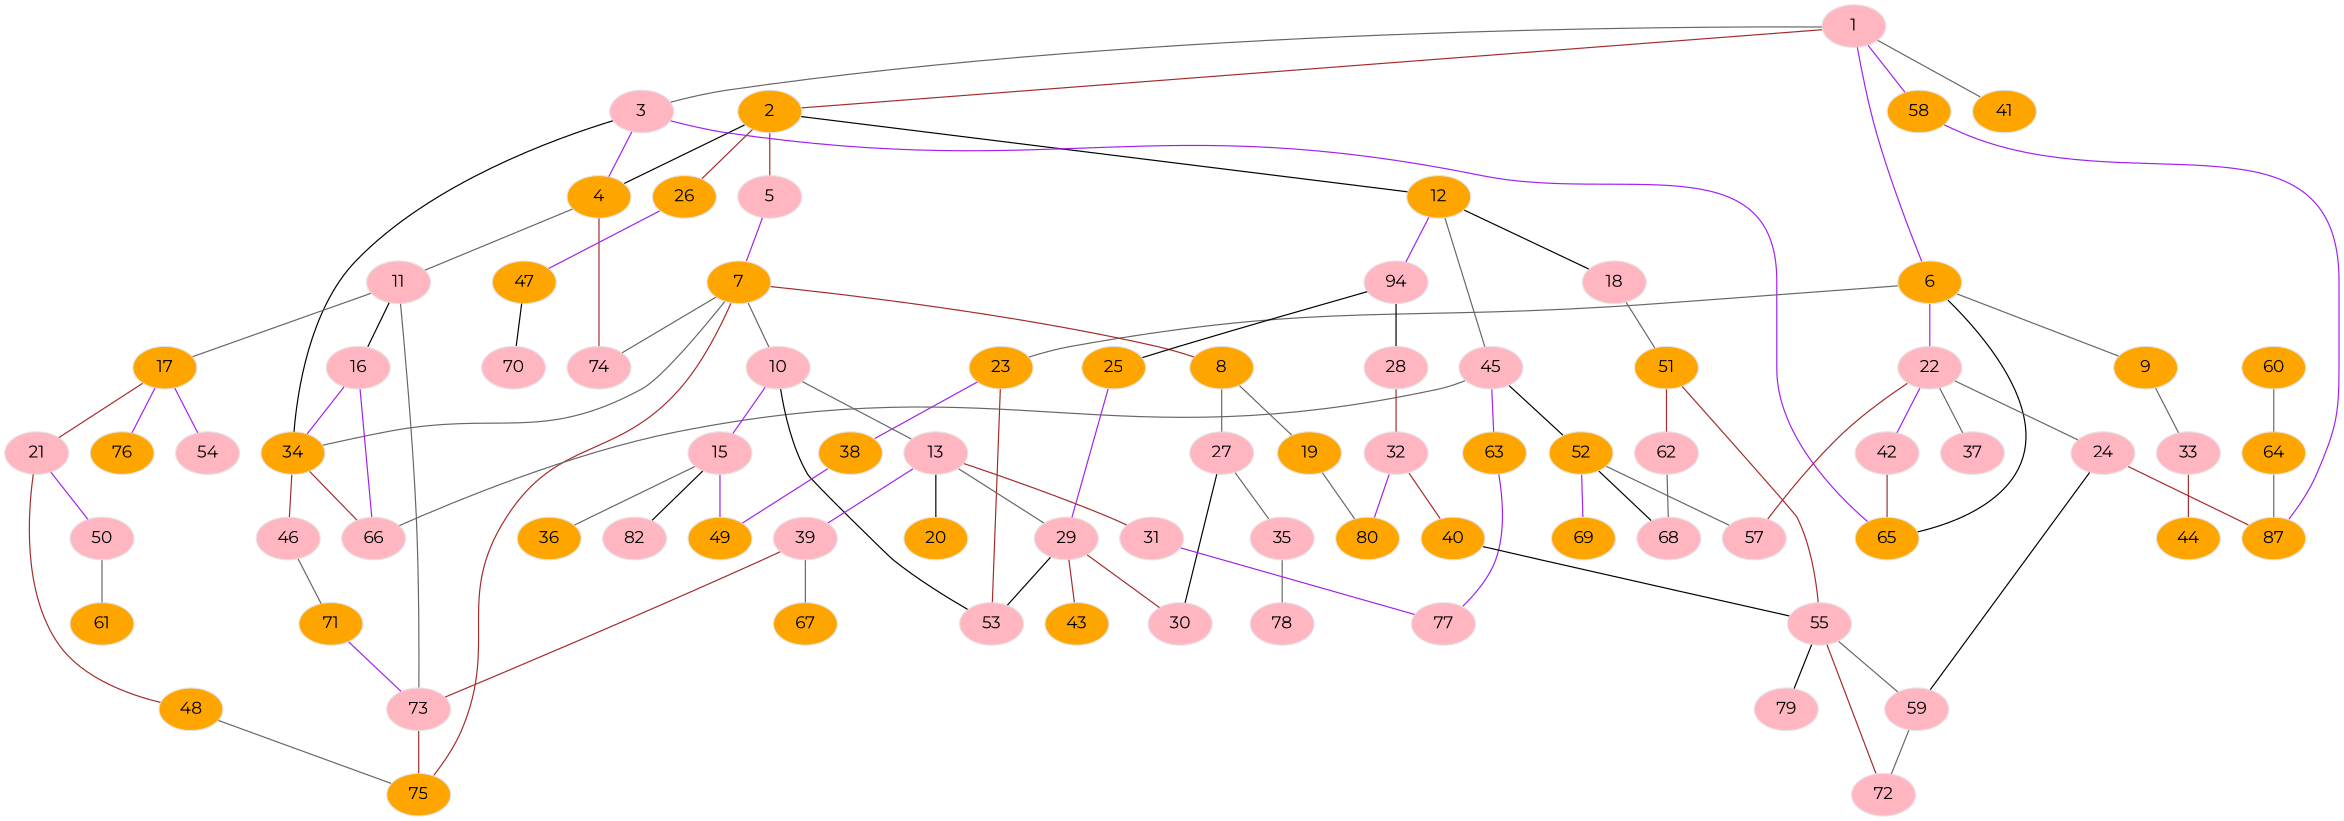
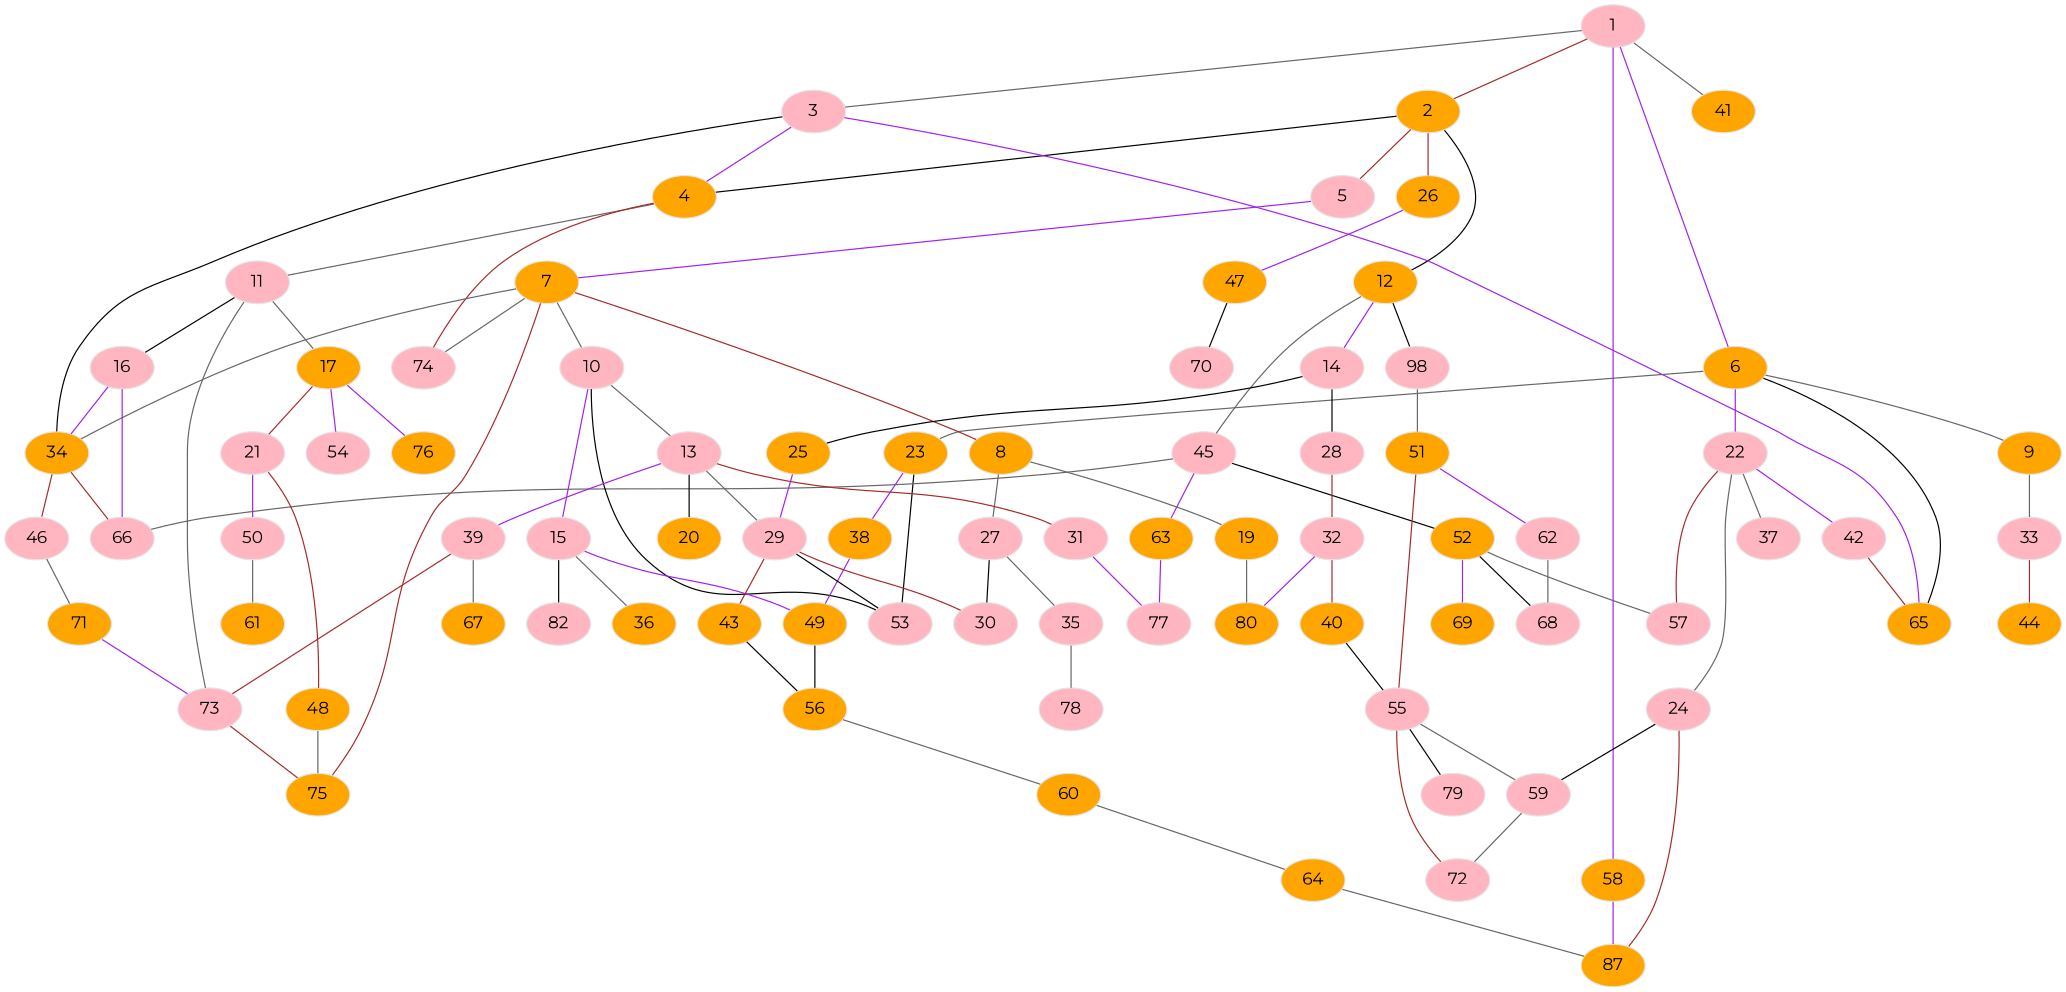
(1396, 282) -> (1332, 368)
(1614, 282) -> (1417, 368)
(1666, 411) -> (1483, 496)
(996, 506) -> (908, 538)
none -> (815, 709)
